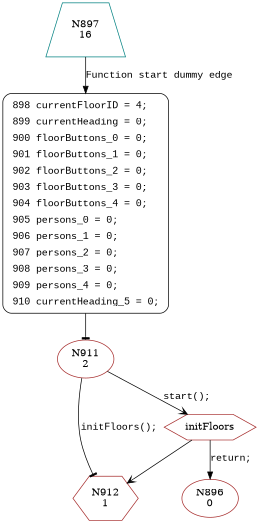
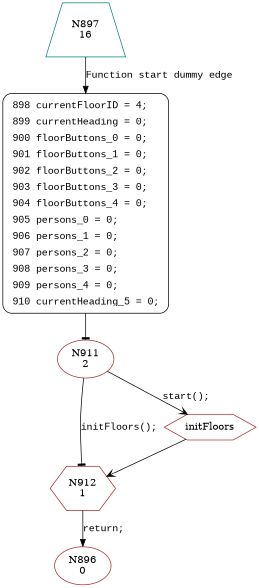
(210, 456) -> (83, 525)
